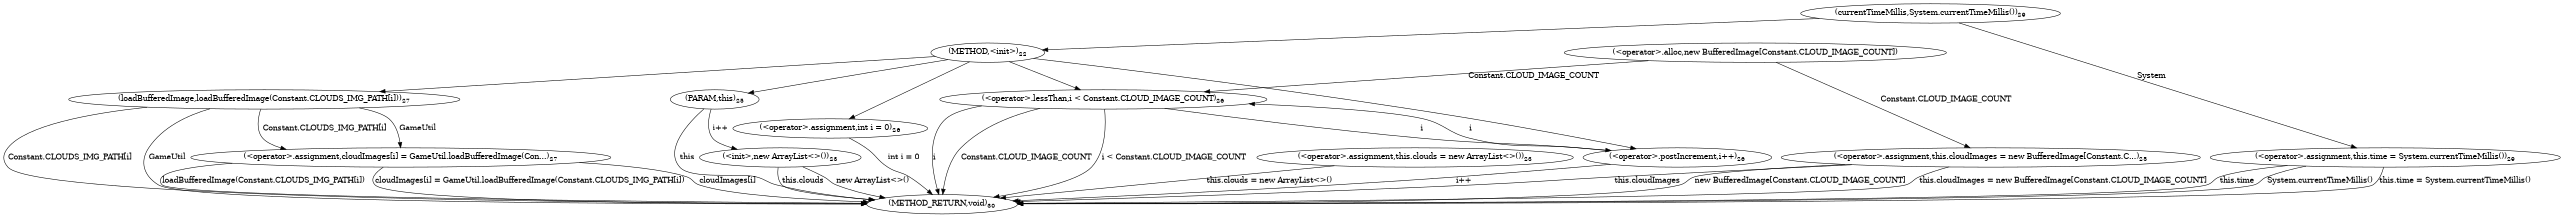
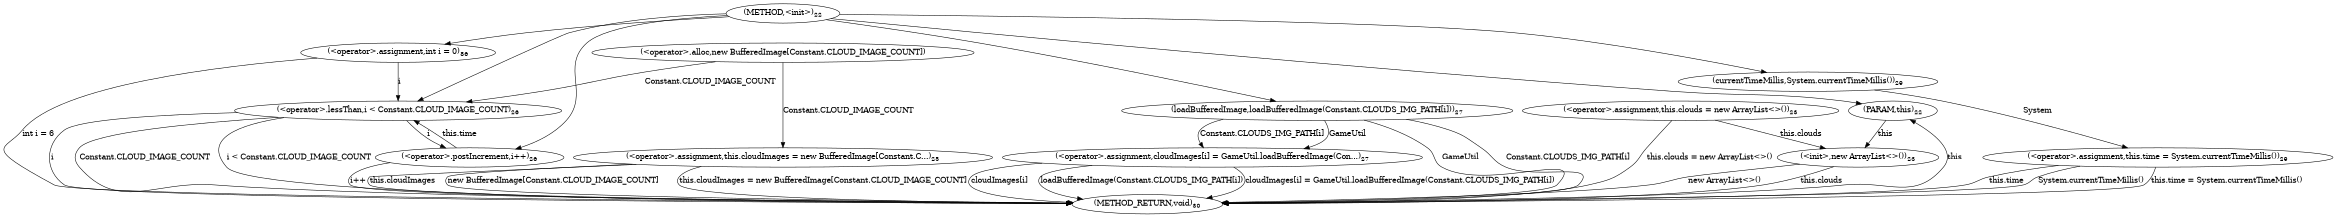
(1434, 34) -> (1302, 23)
none -> (398, 79)
(740, 99) -> (1918, 110)
(720, 128) -> (1885, 134)
(897, 128) -> (465, 52)
(1471, 128) -> (459, 134)
none -> (1768, 134)
(904, 157) -> (38, 134)
(740, 175) -> (1735, 192)
